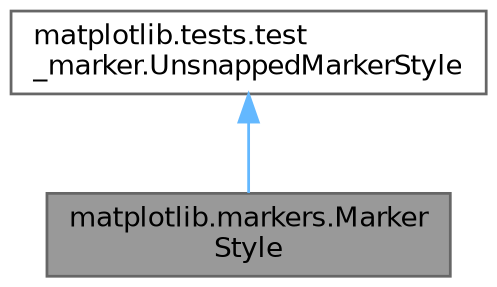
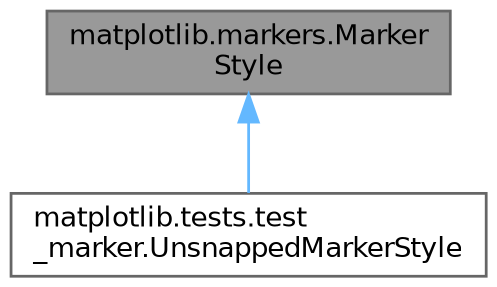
(249, 158) -> (249, 158)
